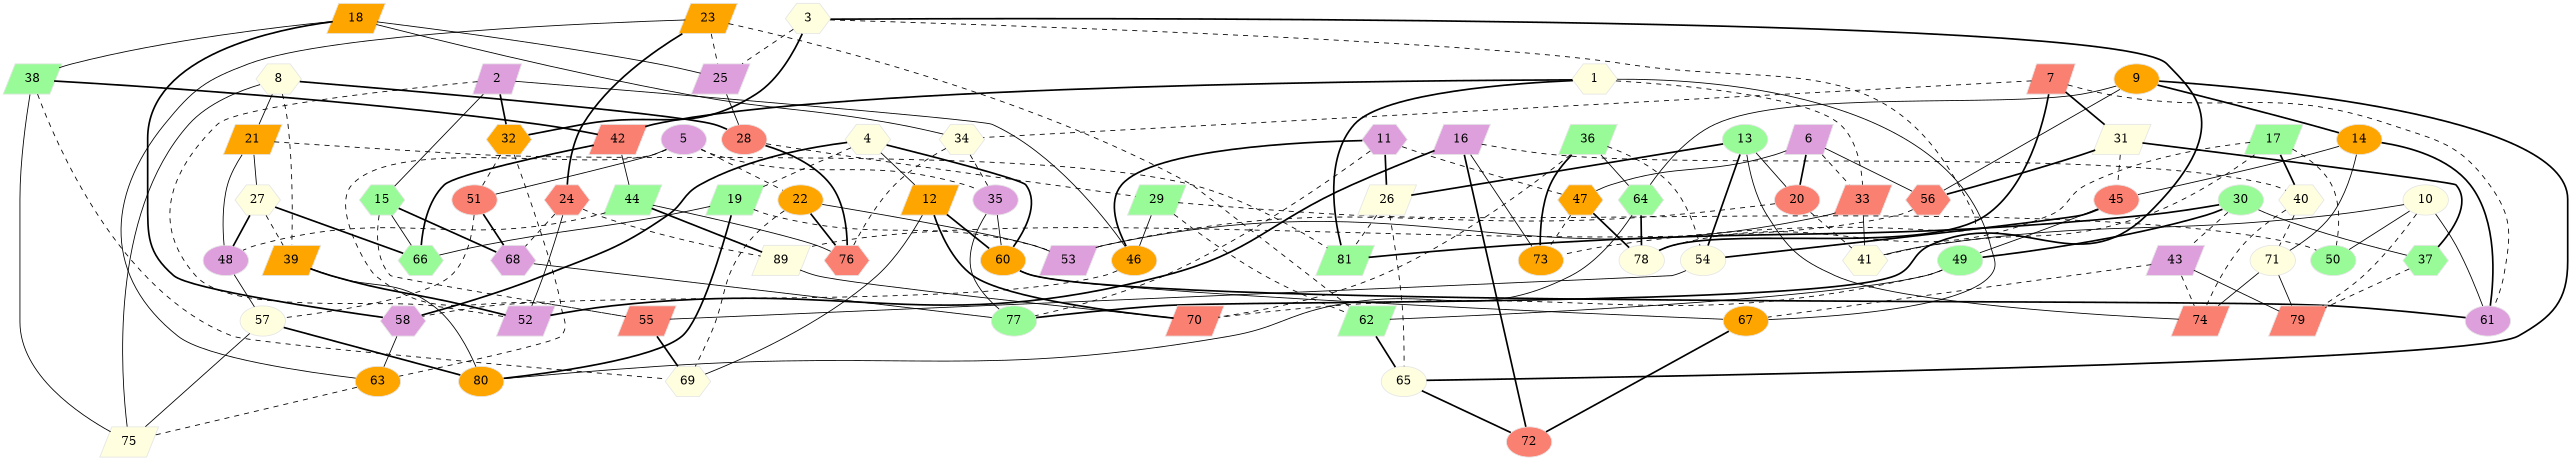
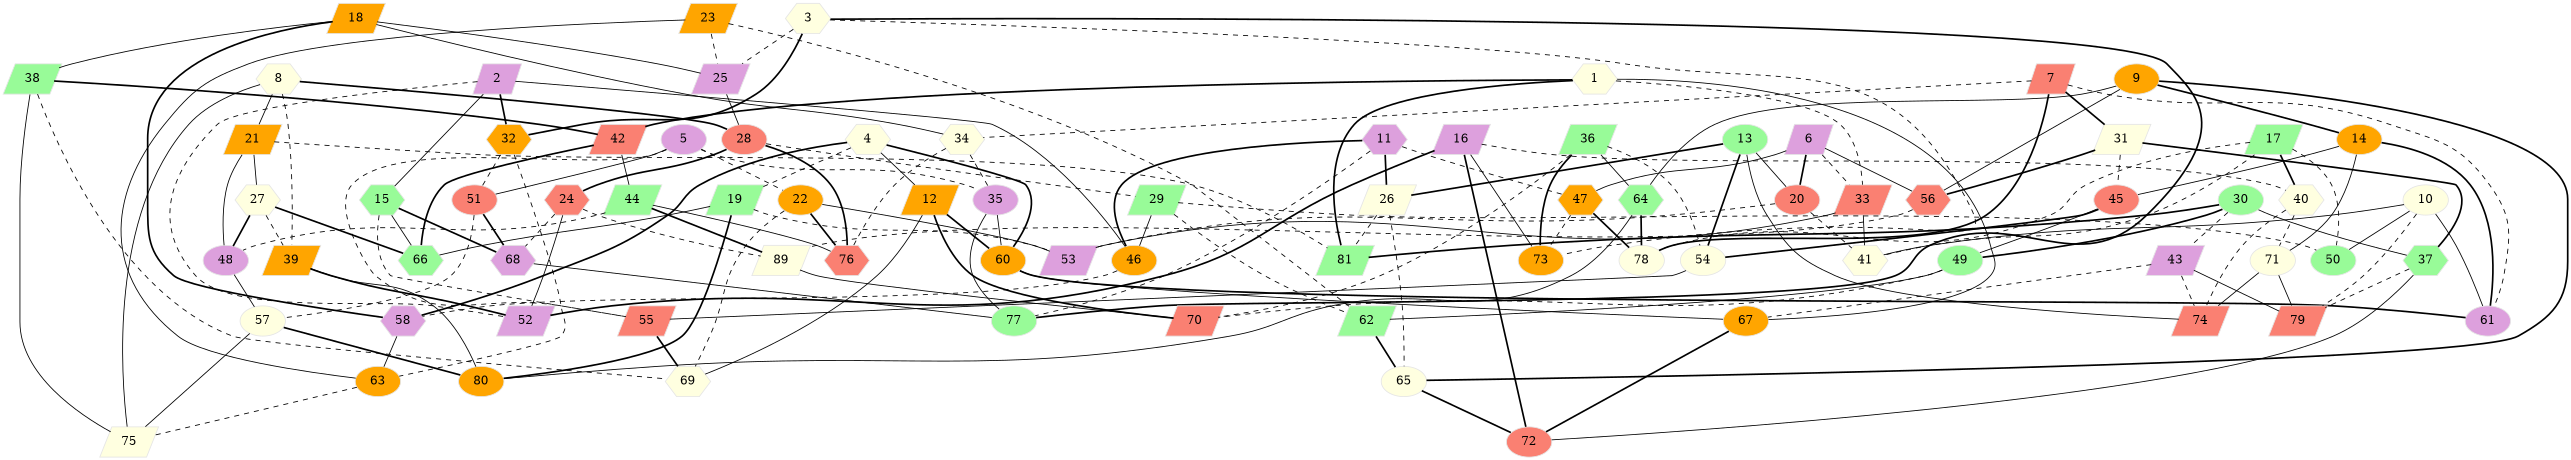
(605, 95) -> (655, 170)
none -> (1996, 401)
